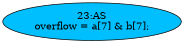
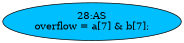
(92, 22) -> (92, 22)
